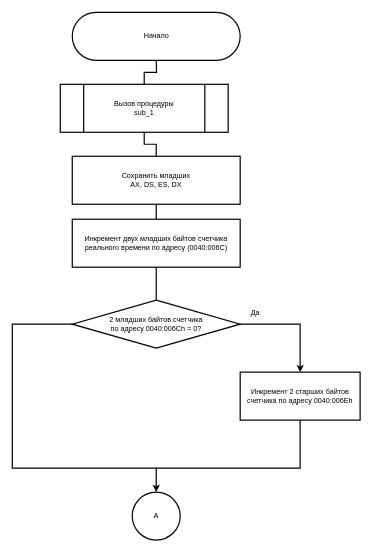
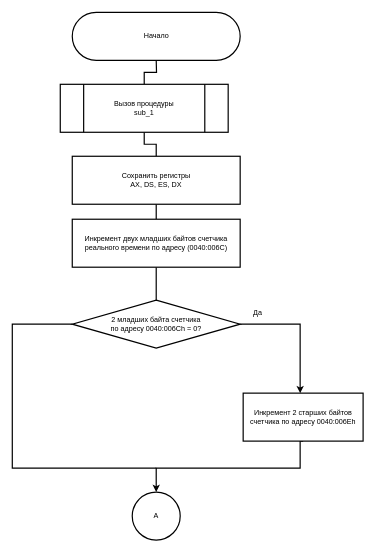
(156, 180) -> (156, 180)
(156, 324) -> (156, 324)
(300, 396) -> (303, 417)
